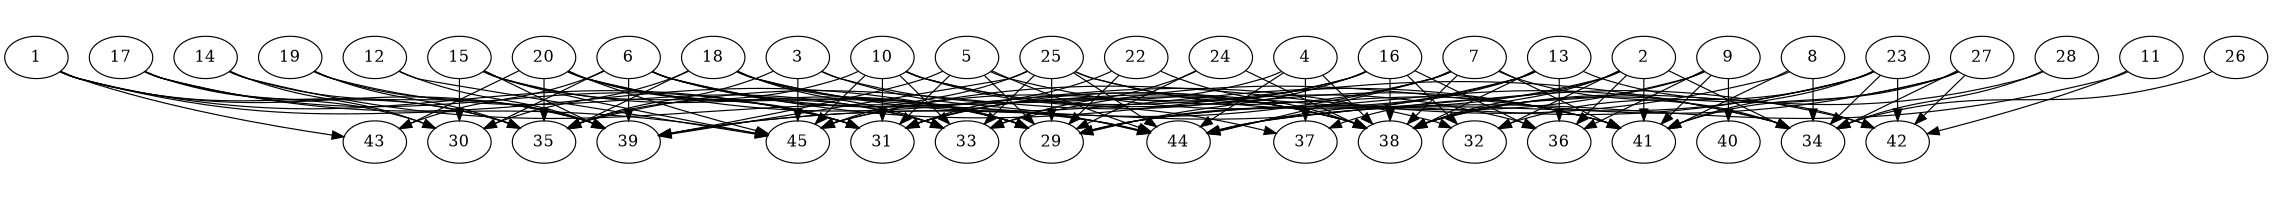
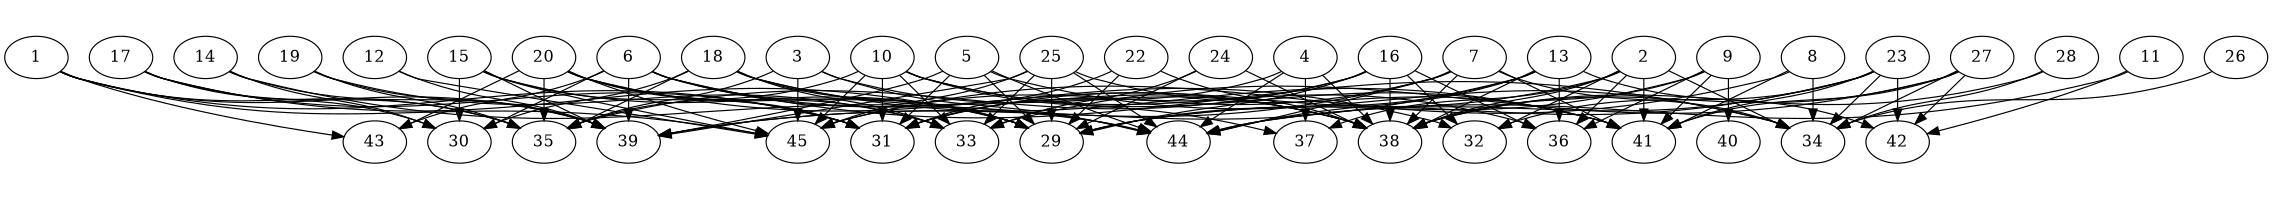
(1469, 100) -> none
